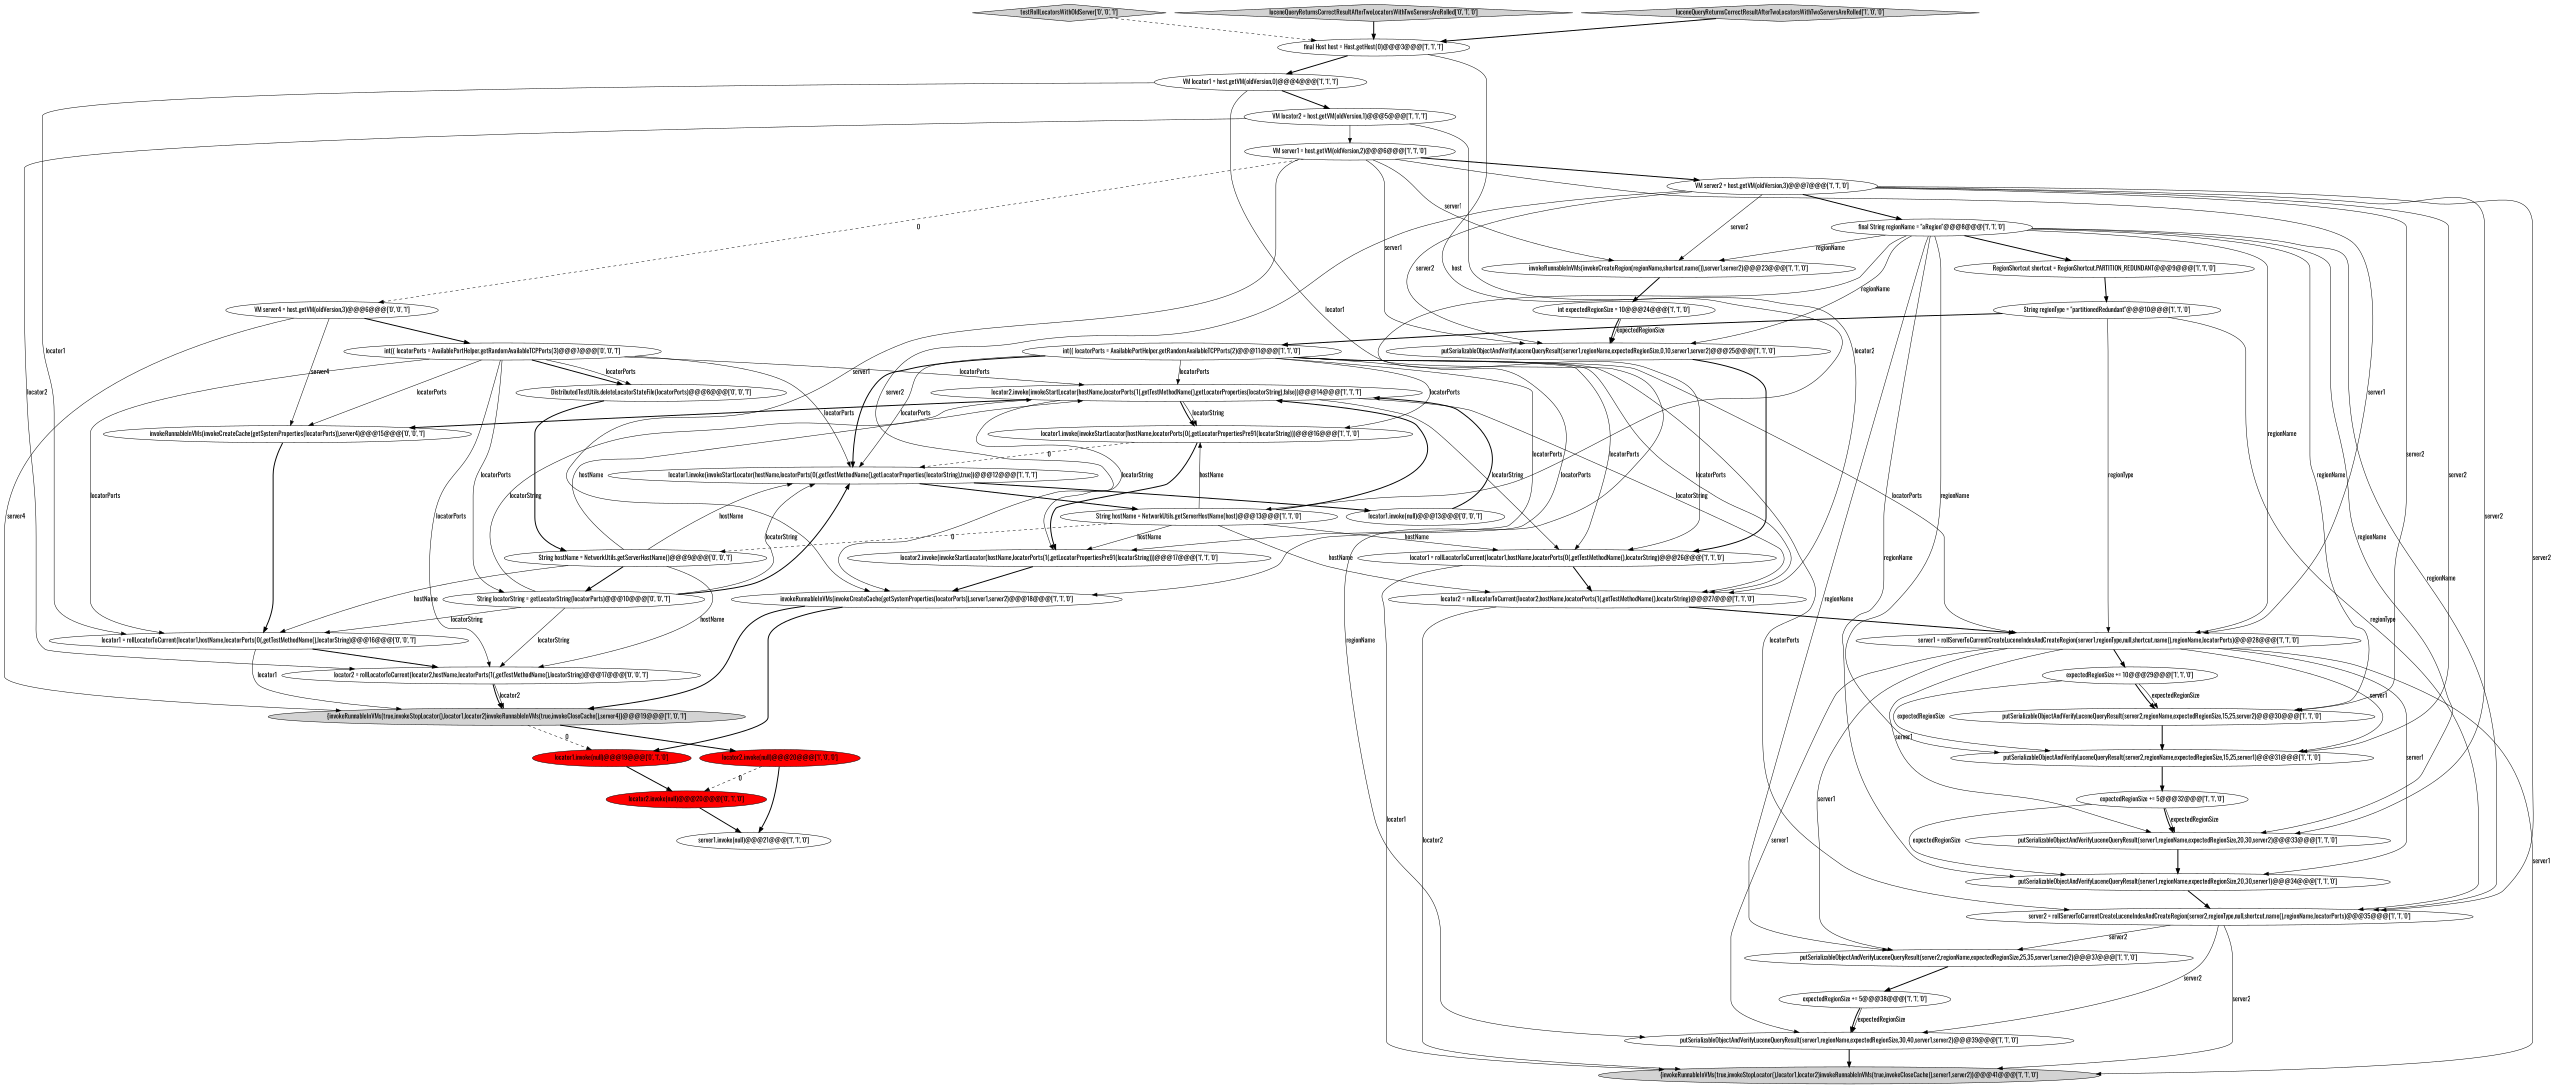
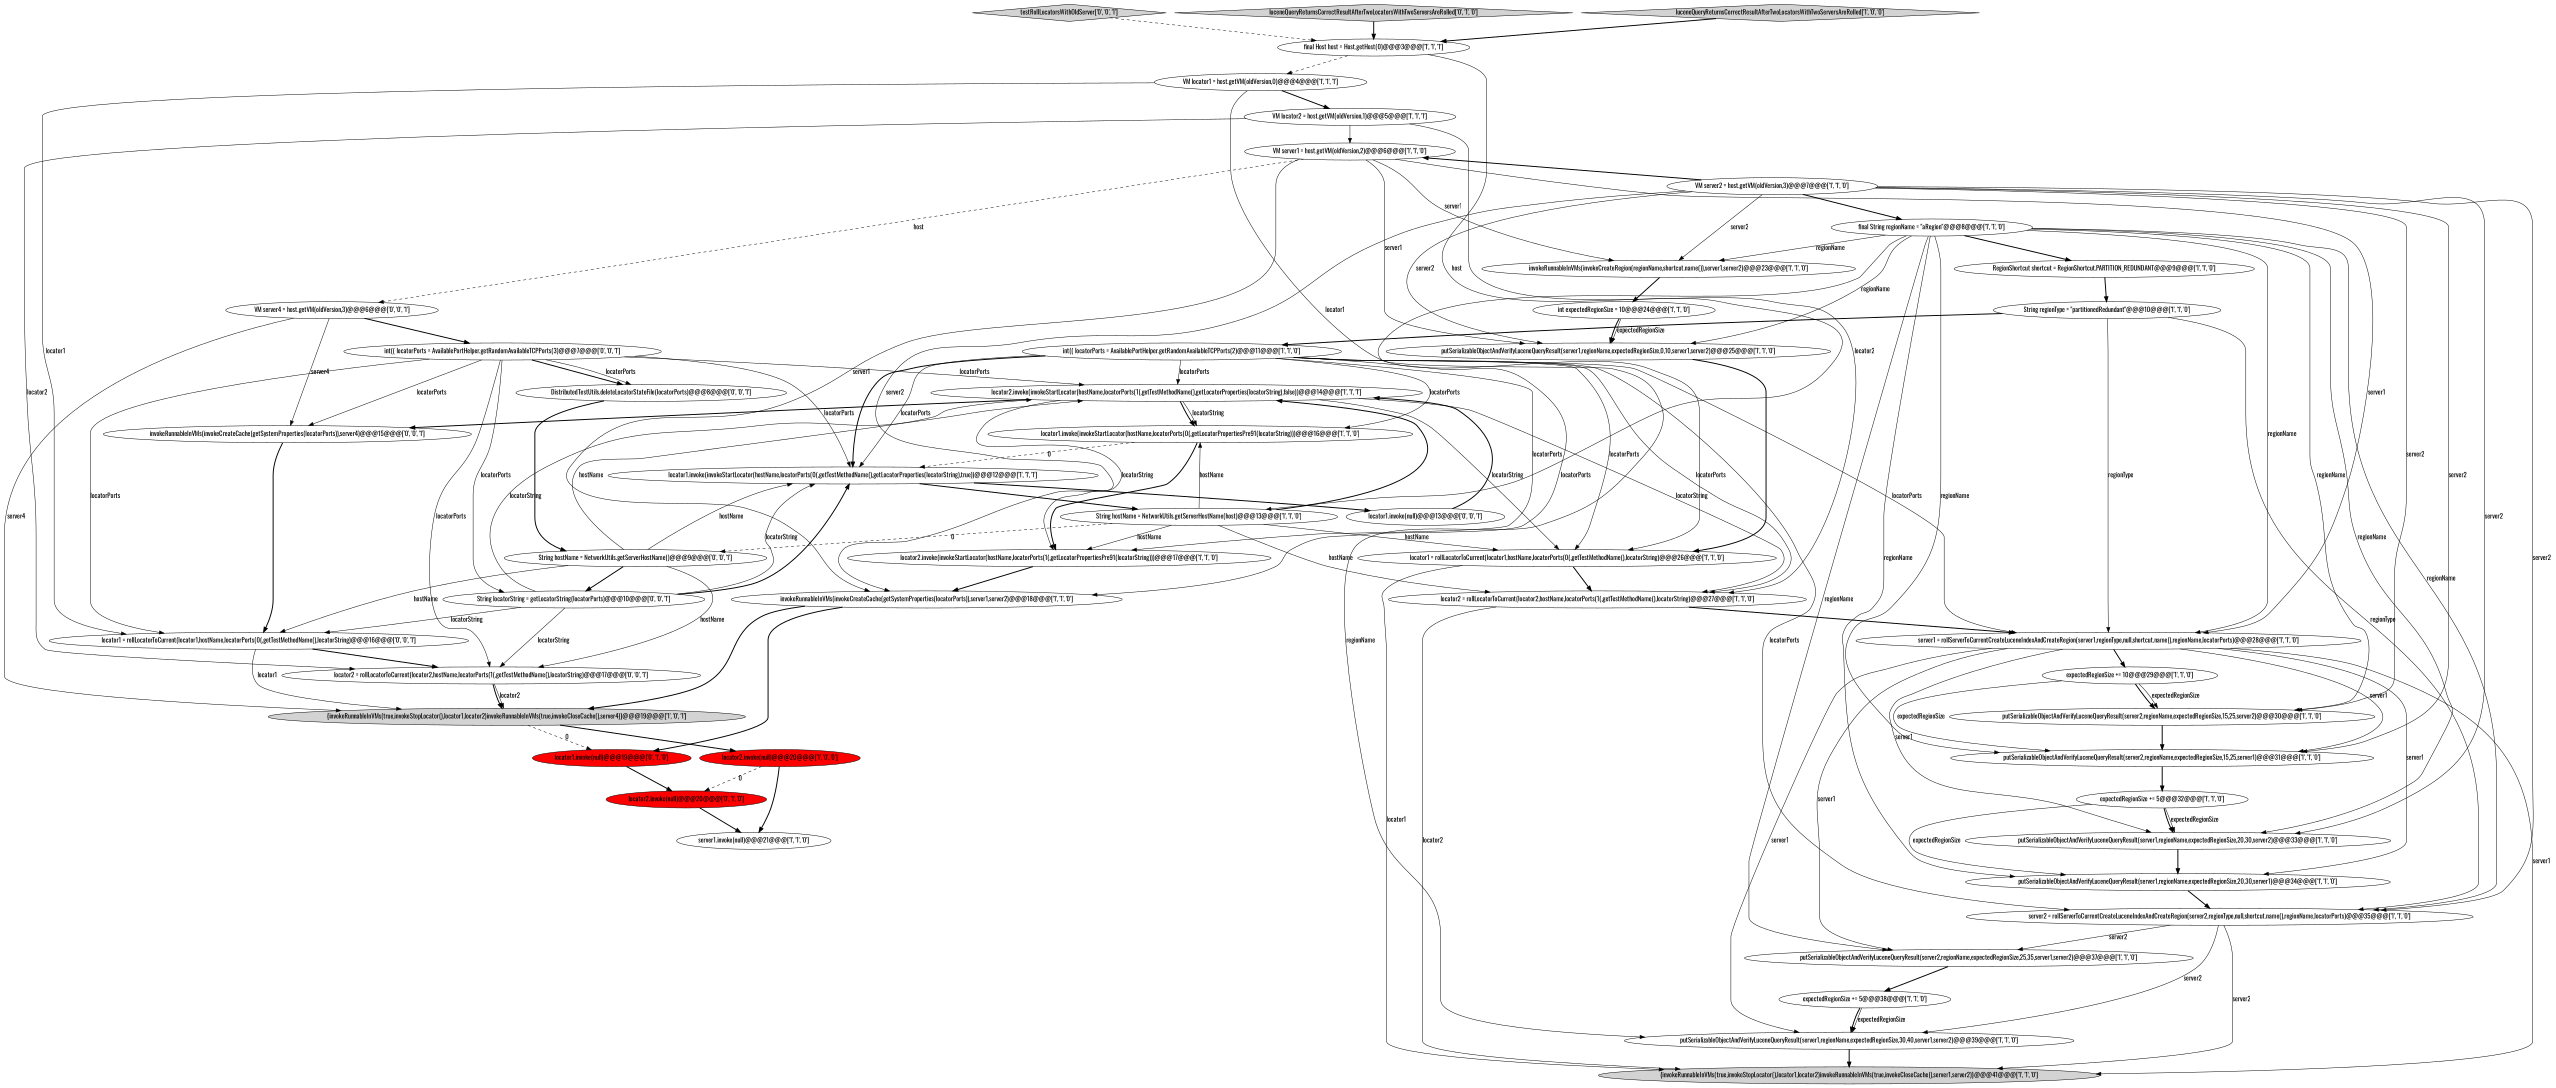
(1320, 64) -> (1320, 64)
(1557, 169) -> (1565, 169)
(919, 228) -> (919, 228)
